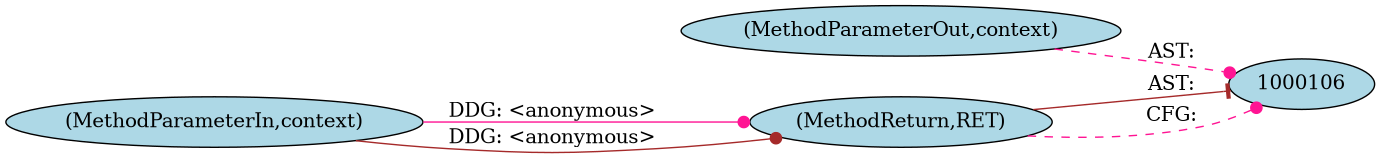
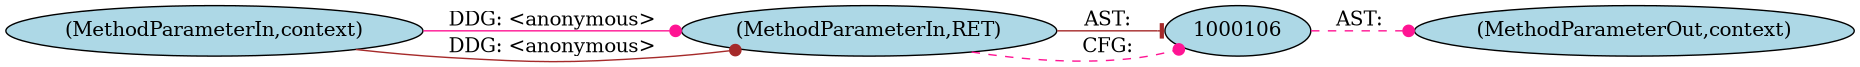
(1139, 60) -> (1357, 31)
(901, 122) -> (869, 31)
